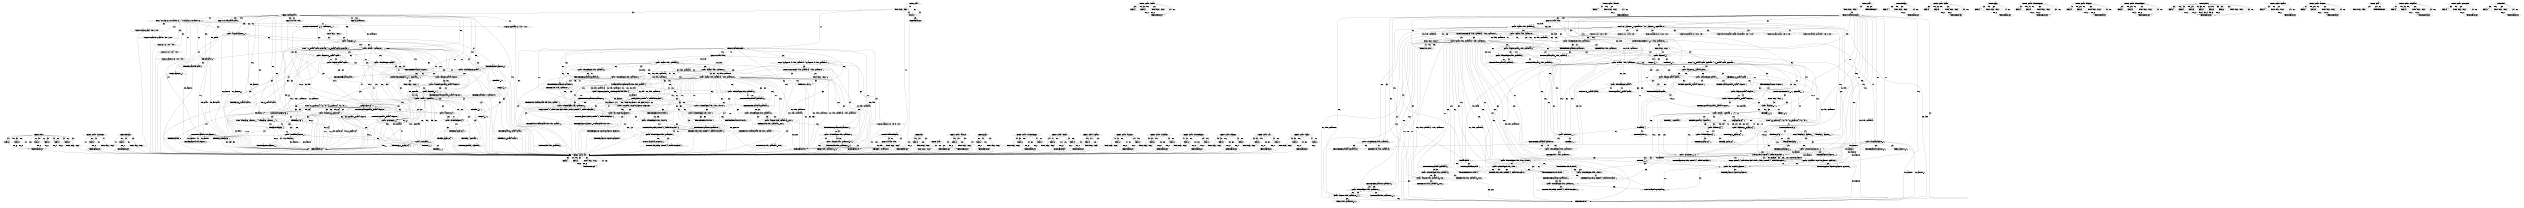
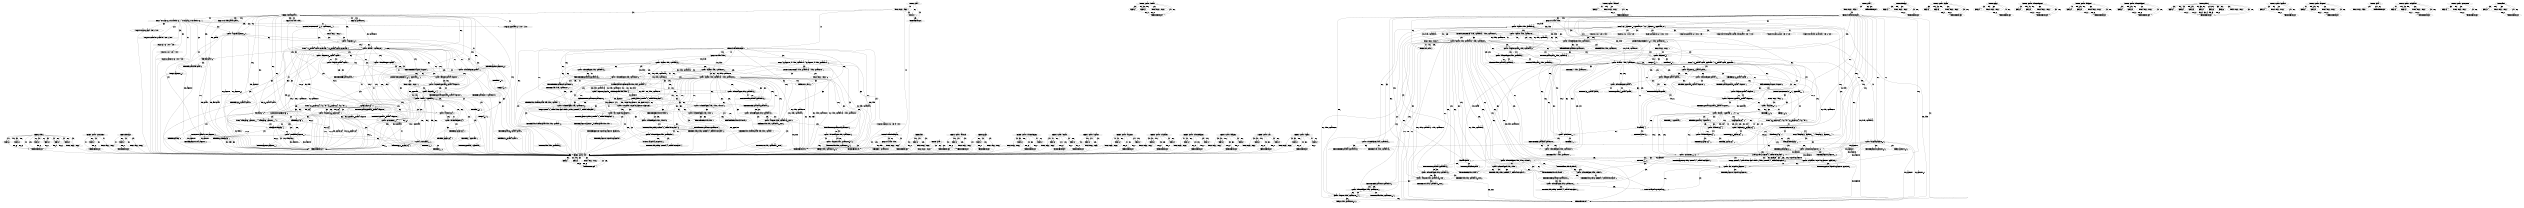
none -> (1577, 70)
(197, 138) -> none
